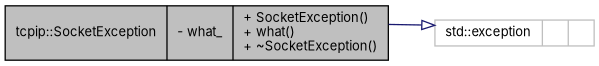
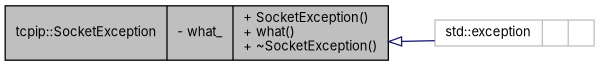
(405, 25) -> (418, 41)
